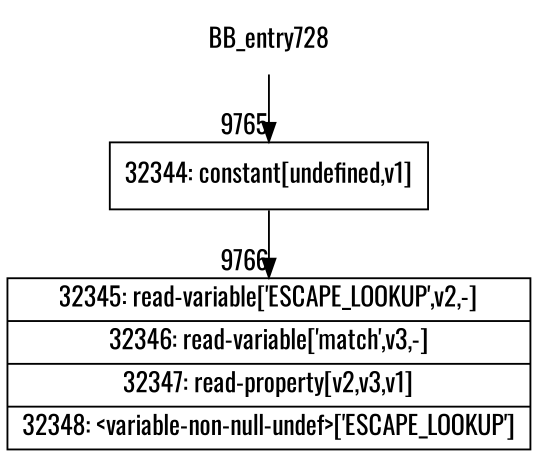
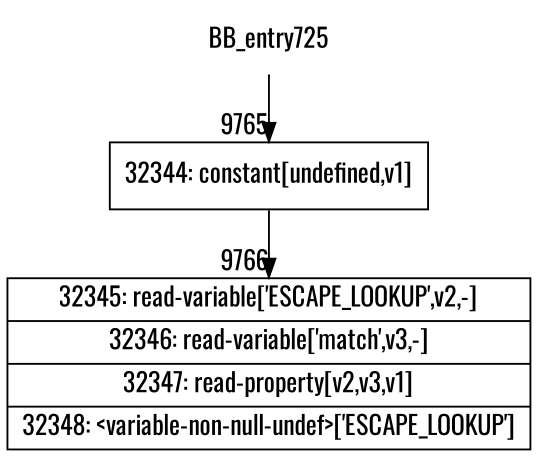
(269, 41) -> (269, 41)
